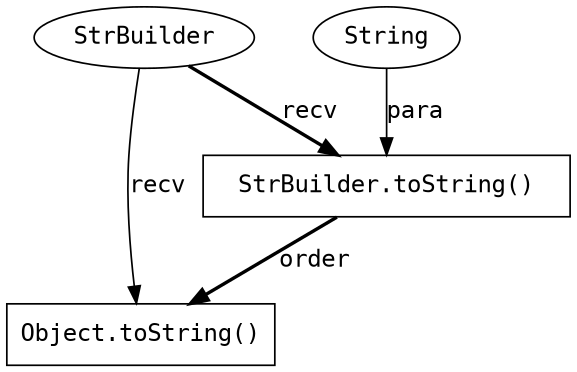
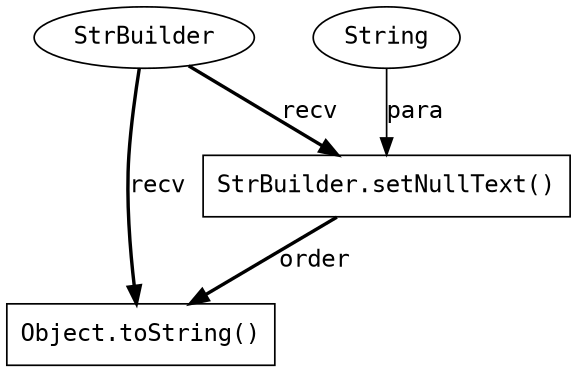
(128, 177) -> (128, 177)
(387, 186) -> (387, 186)
